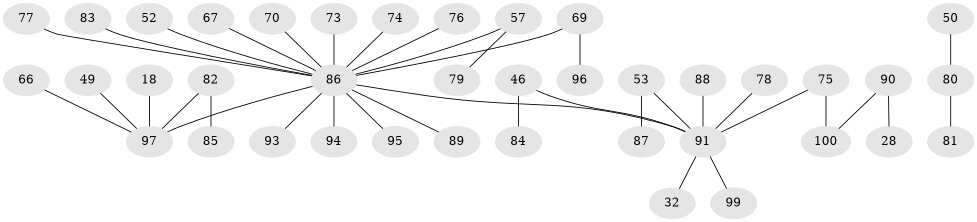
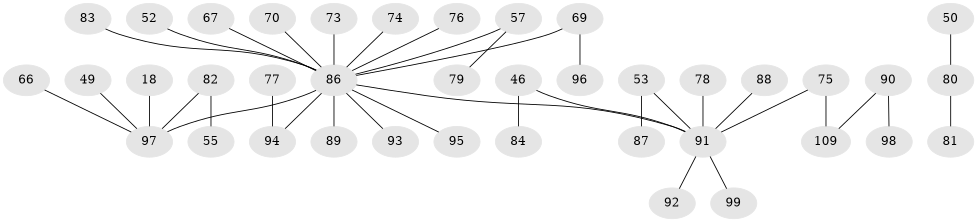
(177, 54) -> (272, 111)
(211, 142) -> (211, 142)
(826, 142) -> (826, 142)
(889, 142) -> (889, 142)
(672, 203) -> (672, 203)
